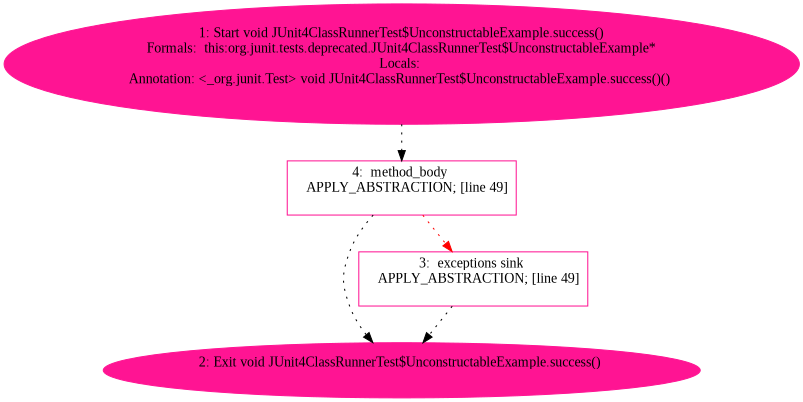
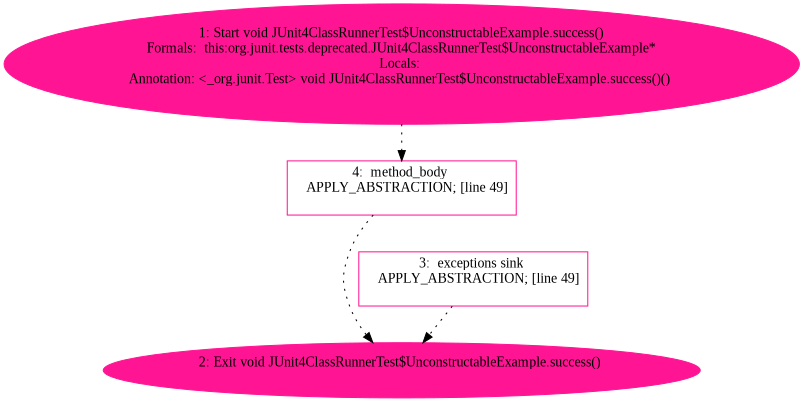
(434, 229) -> none
